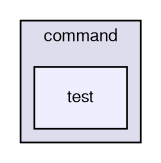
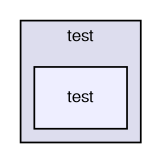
(81, 37) -> (81, 37)
